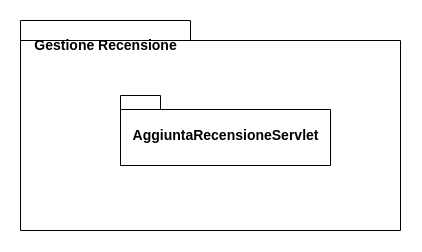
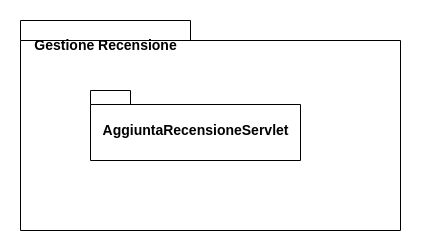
(226, 131) -> (196, 126)
